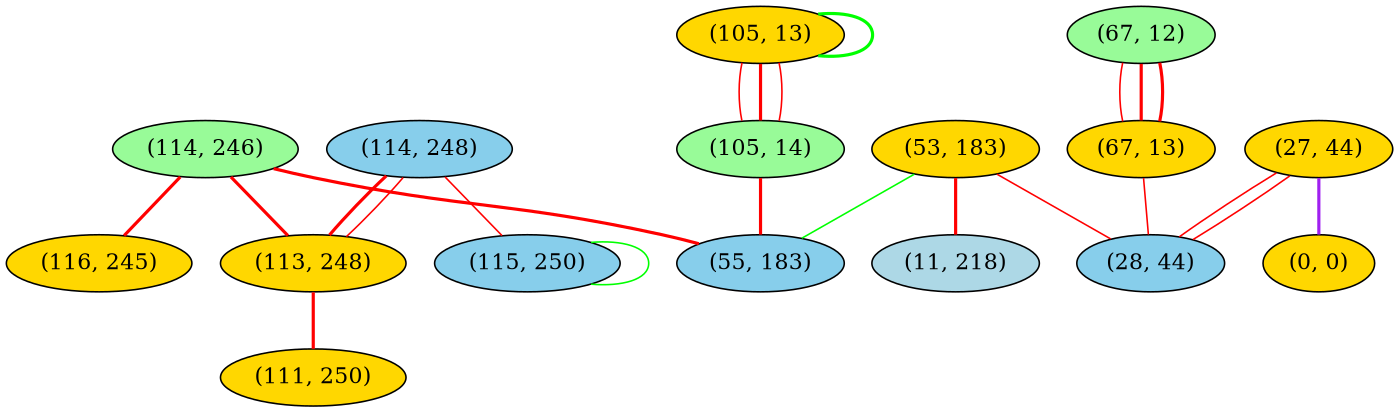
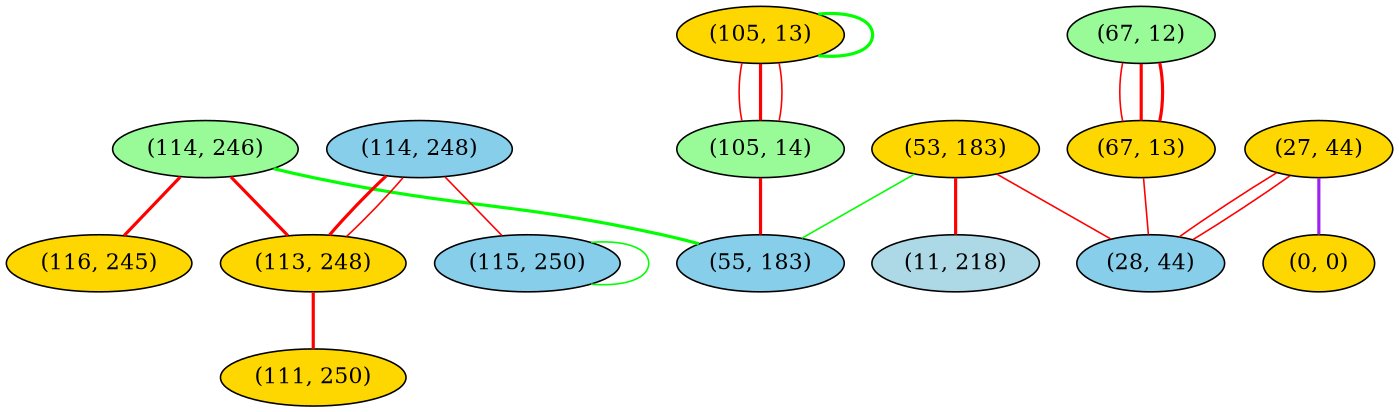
(486, 205) -> (486, 205)
